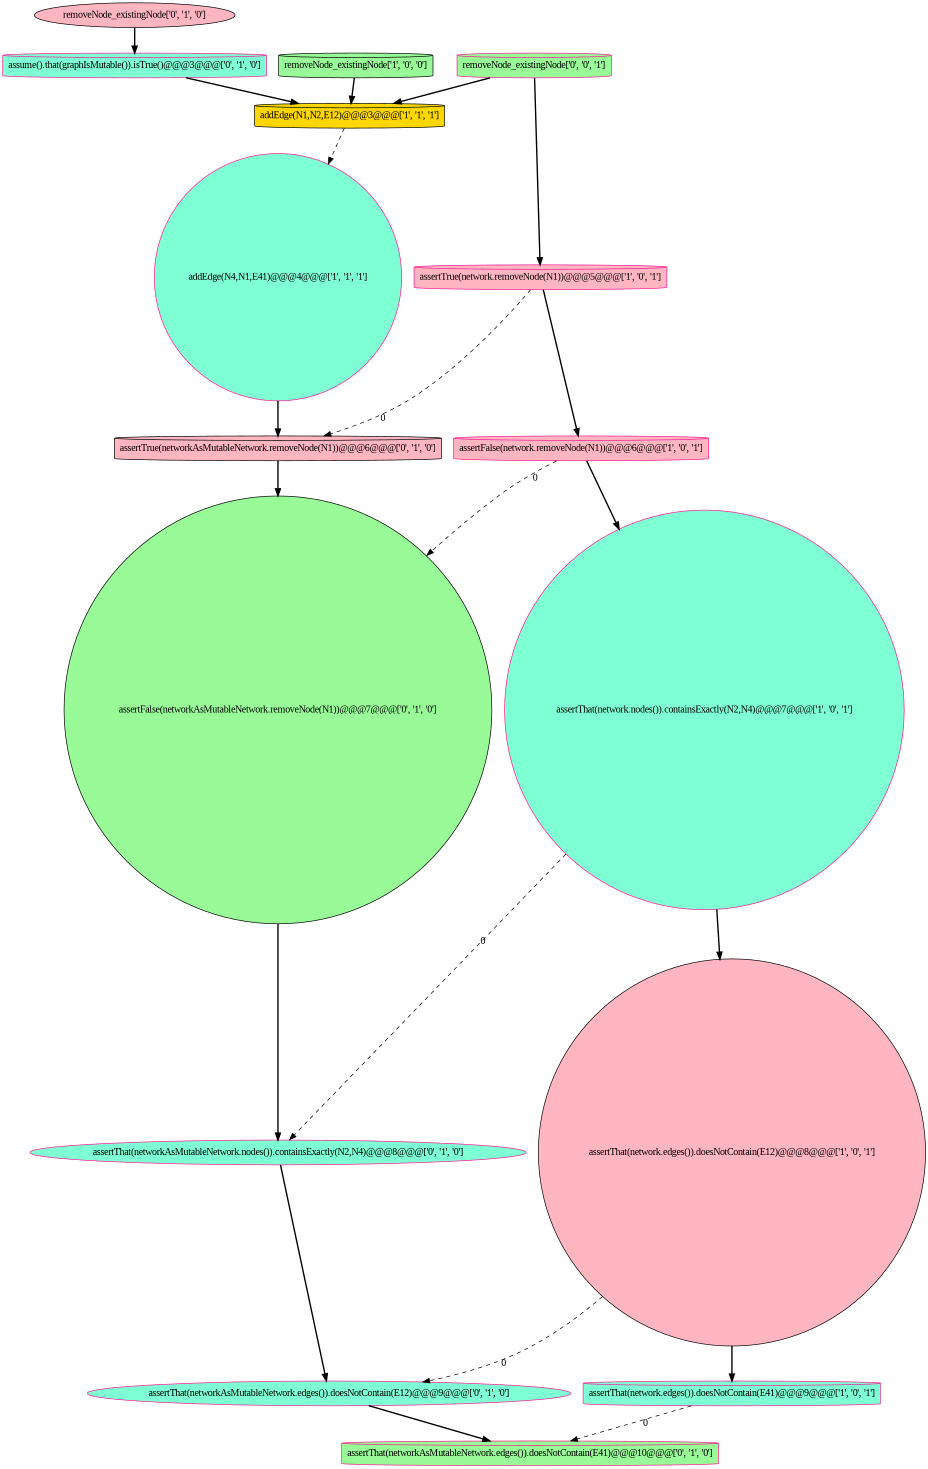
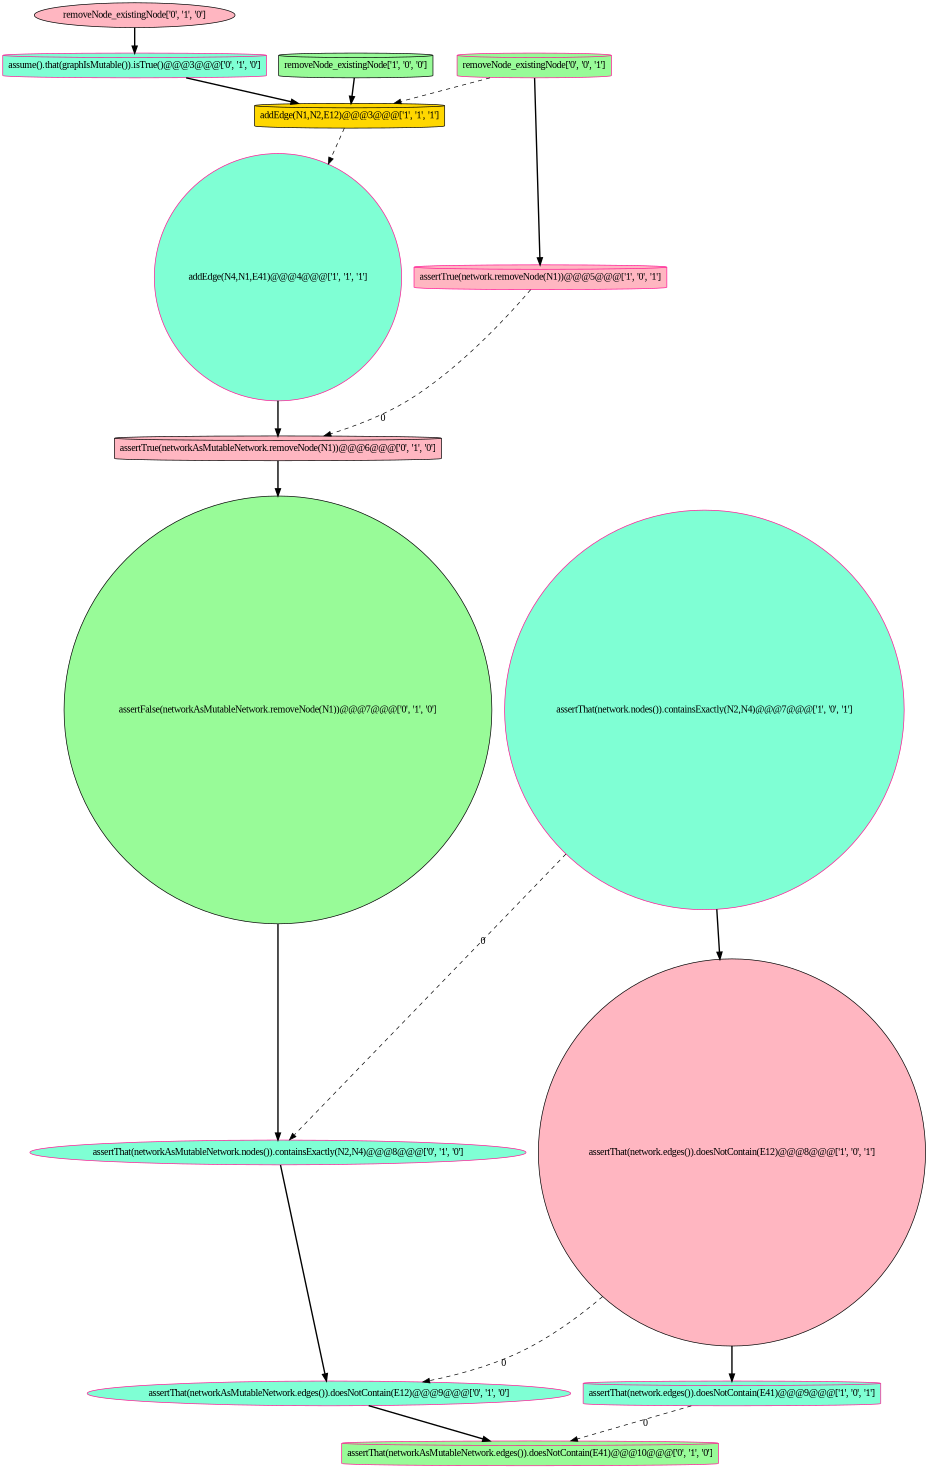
(445, 90) -> (445, 90)
(581, 448) -> none
